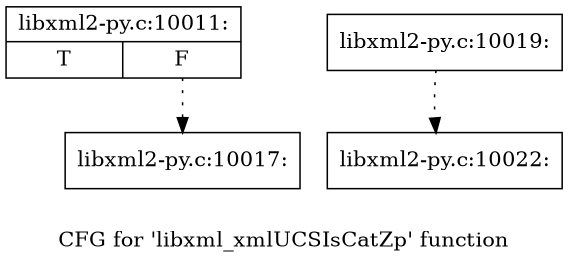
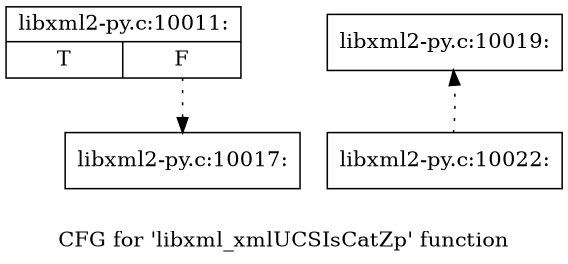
(435, 94) -> (455, 109)
